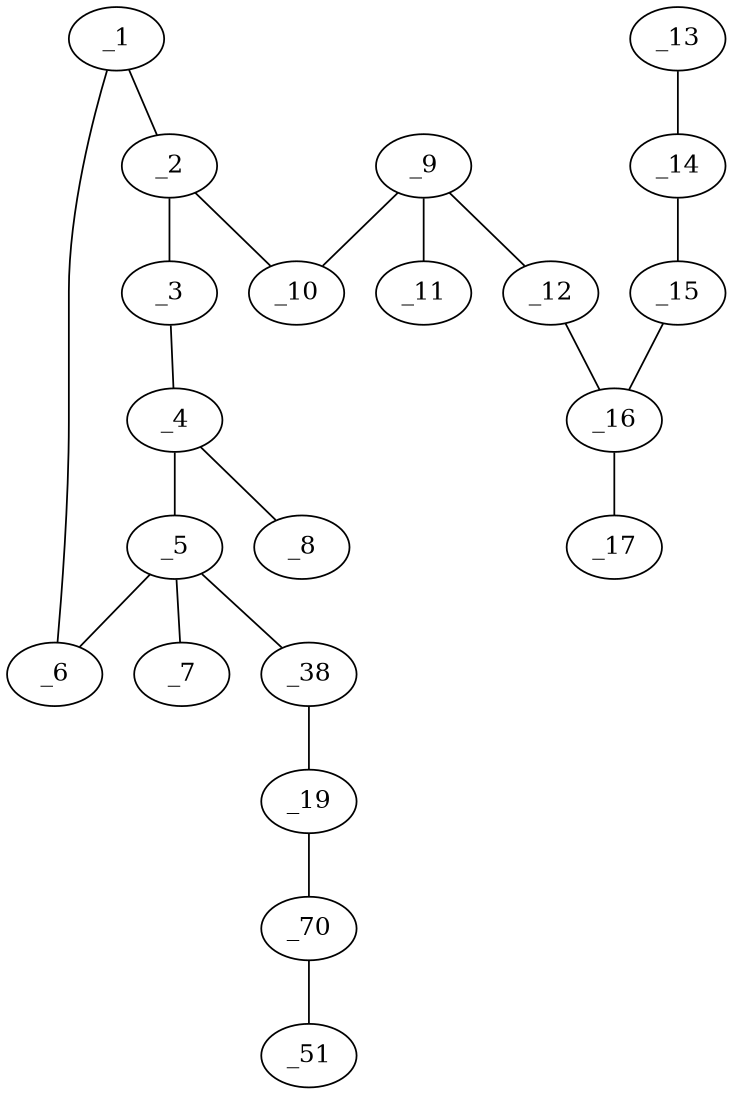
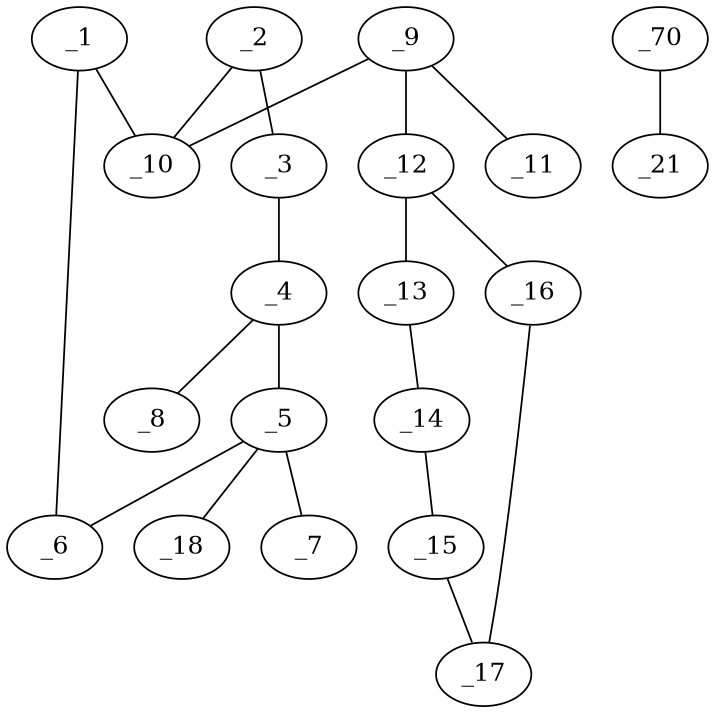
(143, 102) -> (116, 102)
none -> (406, 230)
(646, 357) -> (460, 610)
(309, 674) -> (182, 547)
(309, 801) -> none
(309, 1056) -> (660, 166)
